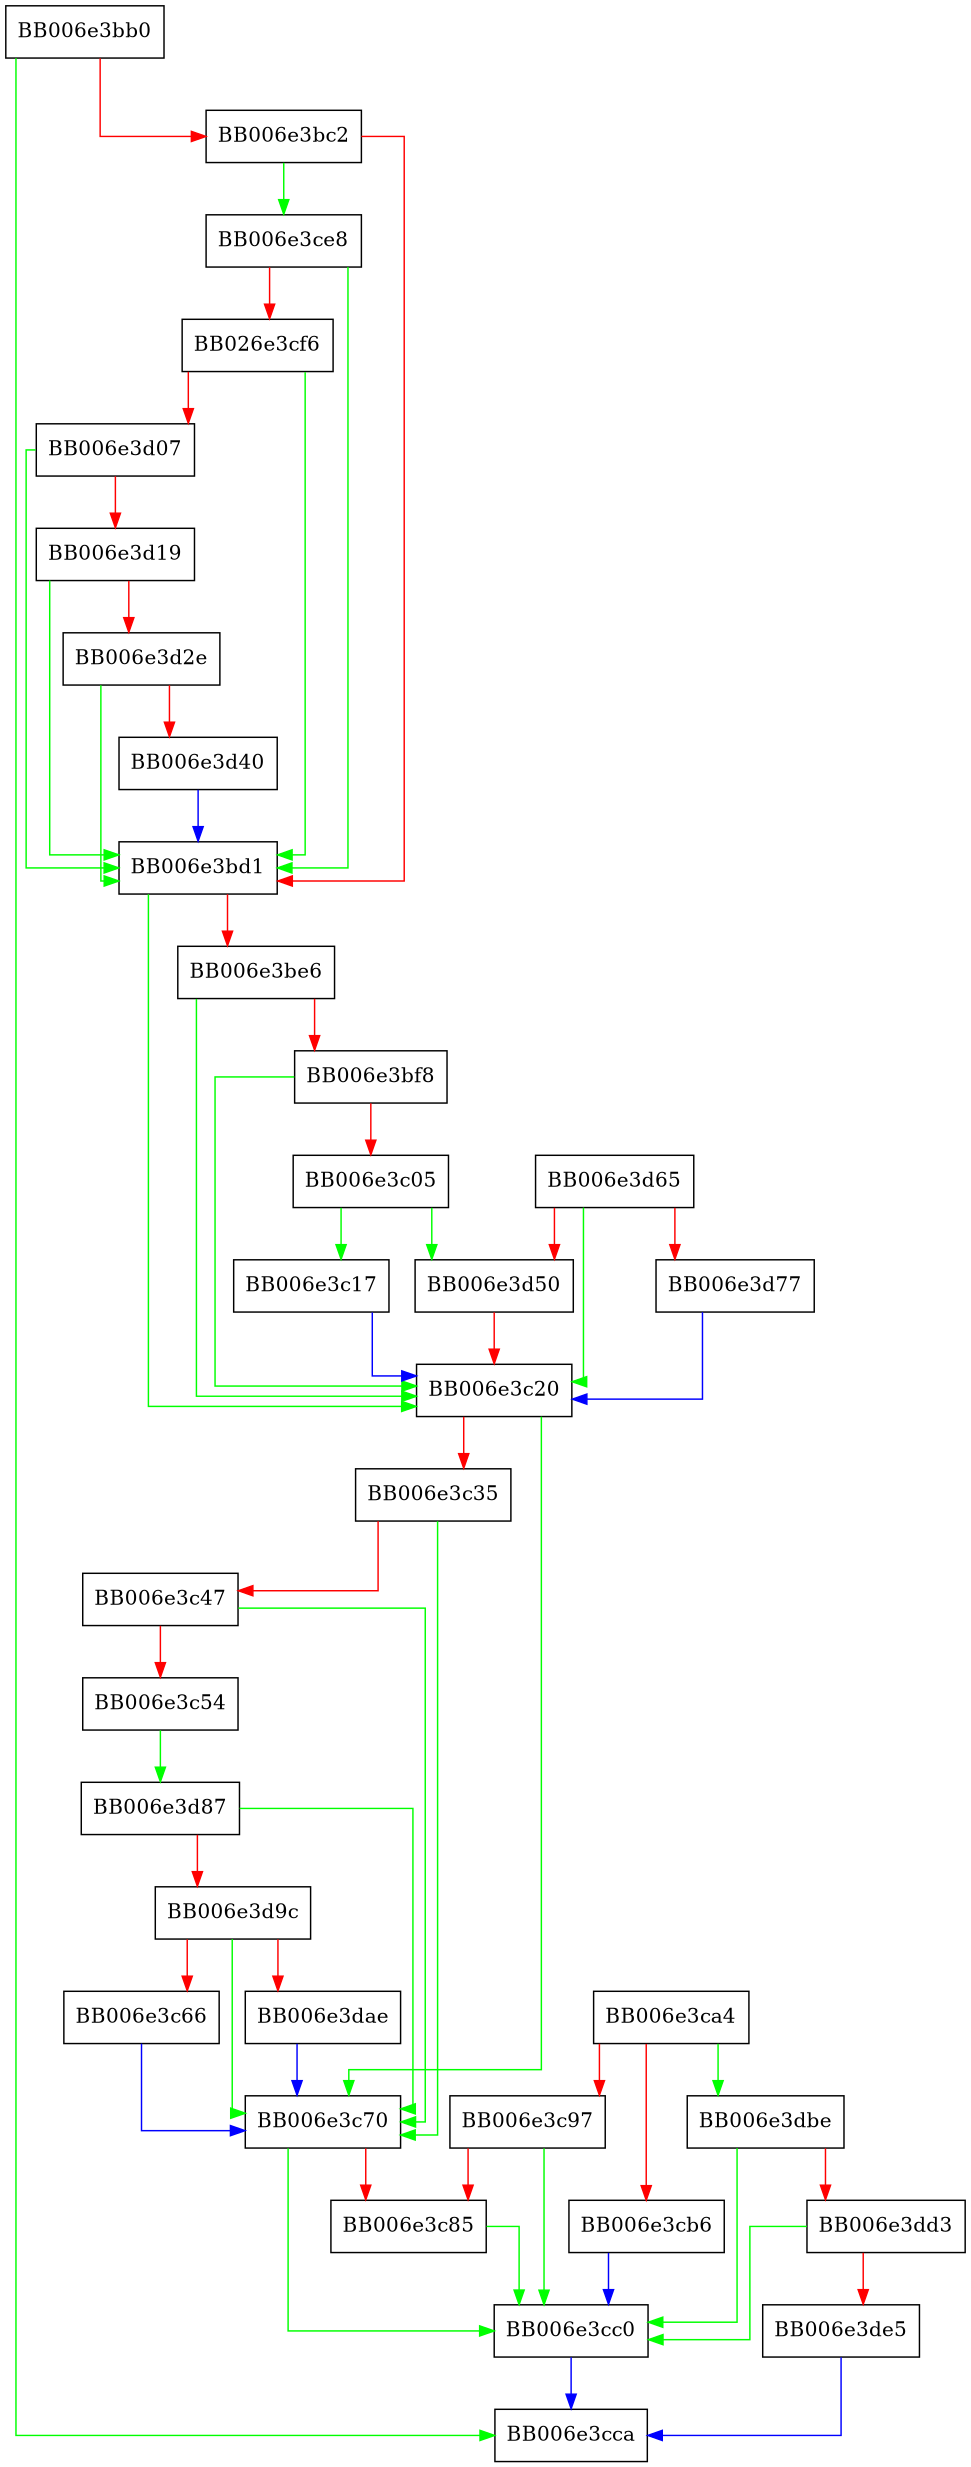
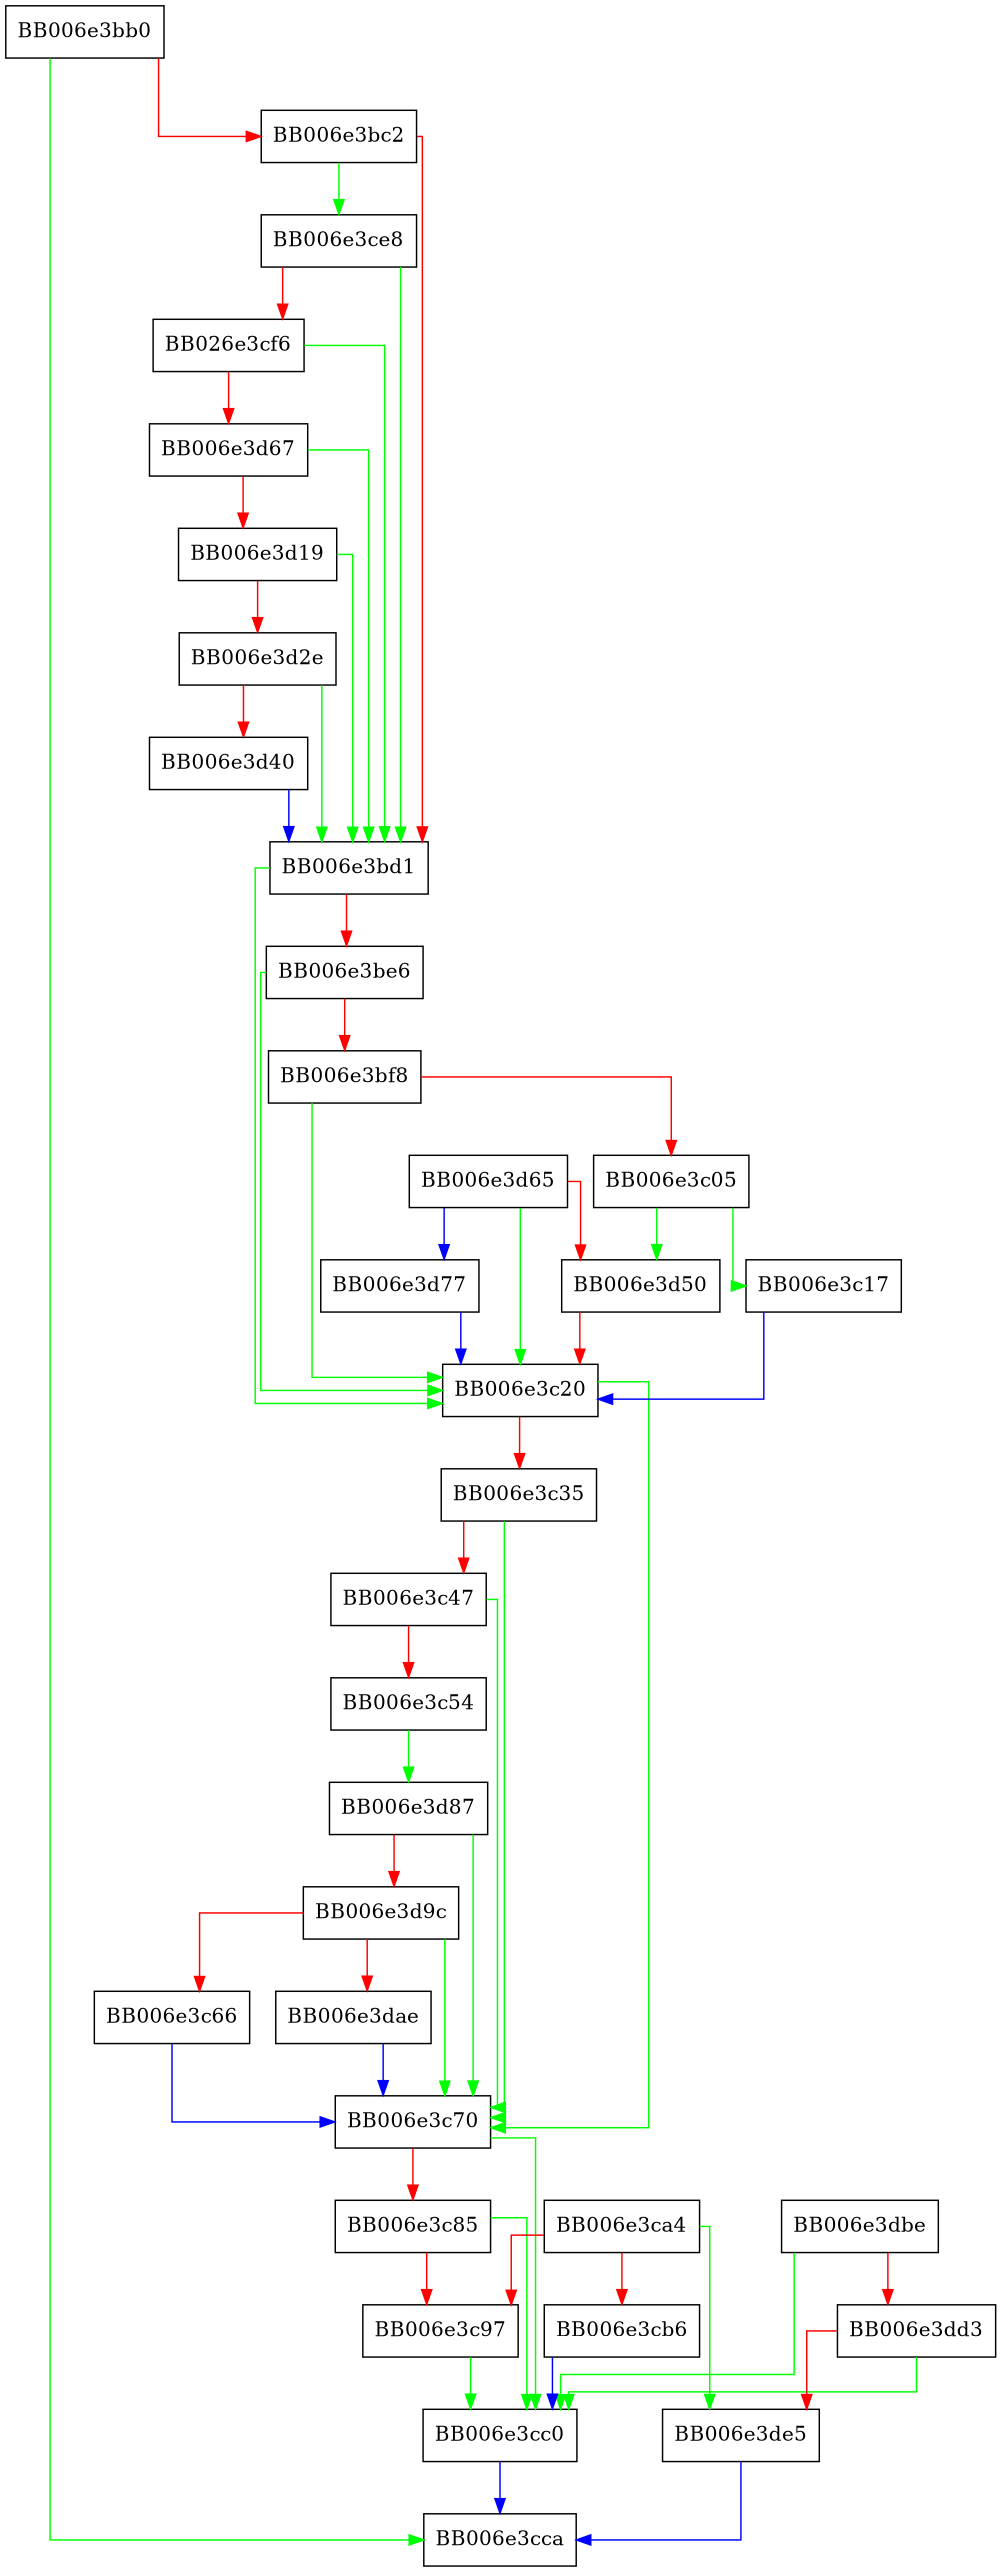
(115, 450) -> (229, 450)
(675, 1226) -> (444, 1226)
(718, 2062) -> (710, 2305)
(468, 2167) -> (427, 2271)
